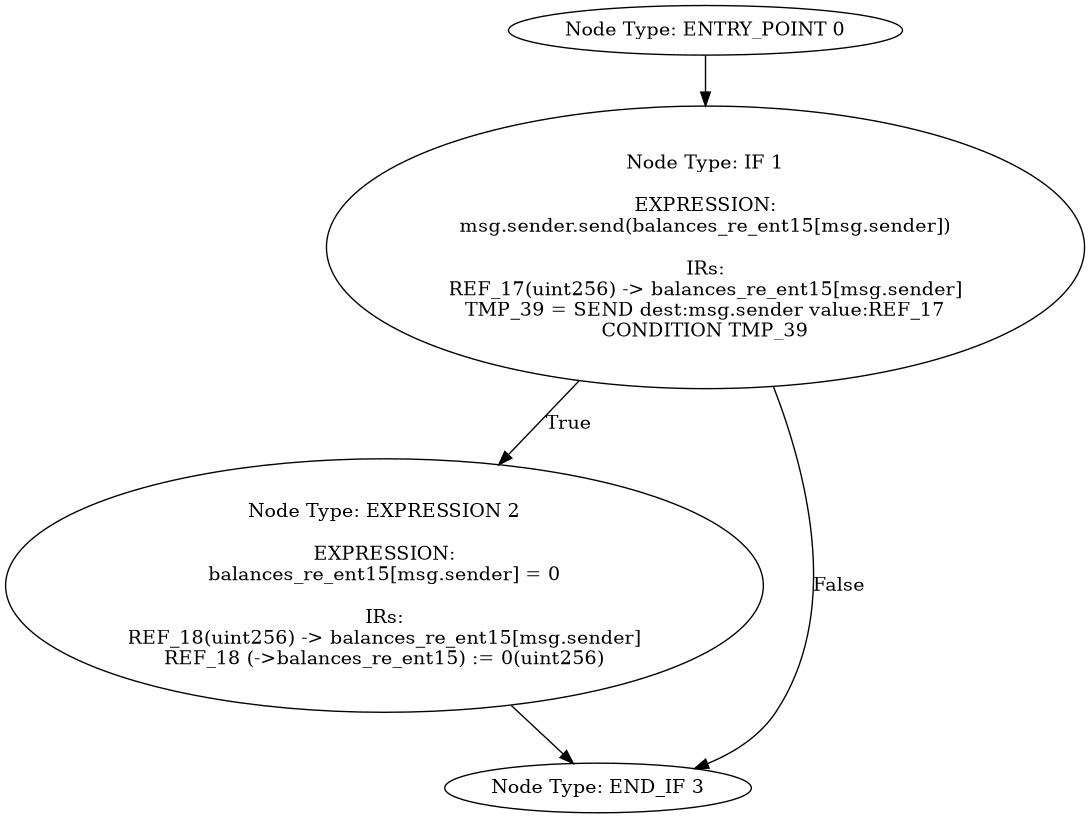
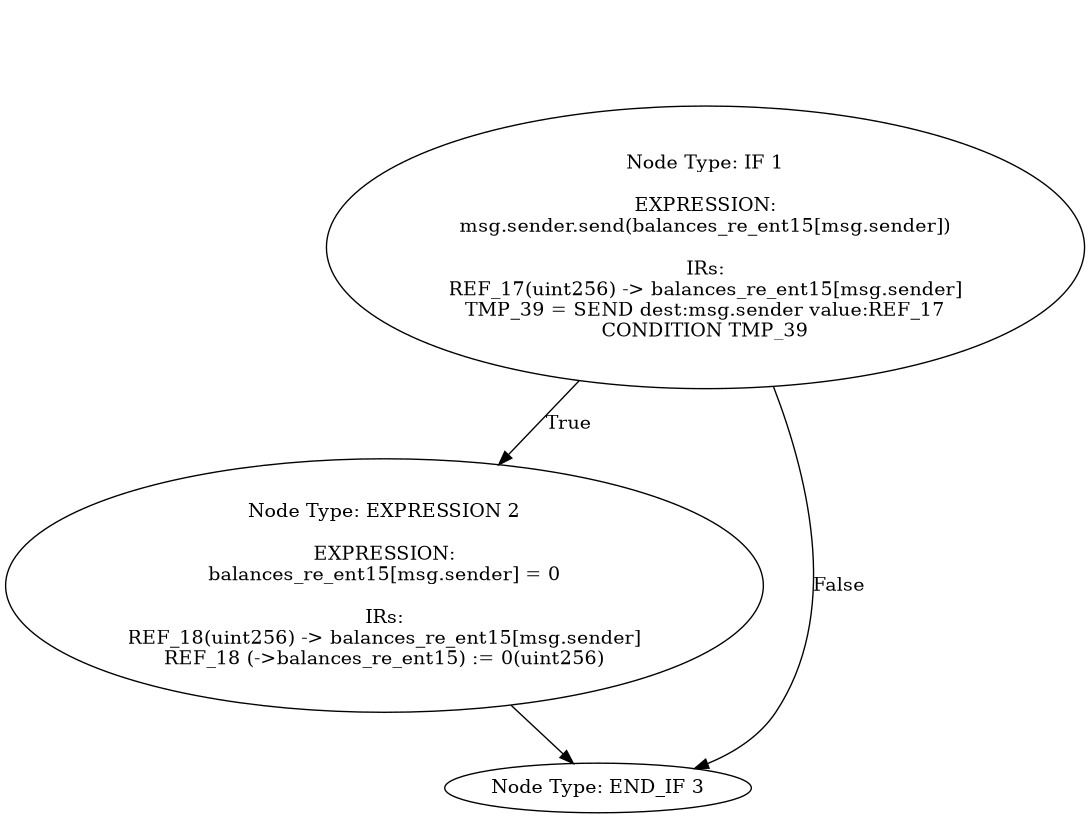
(706, 30) -> none
